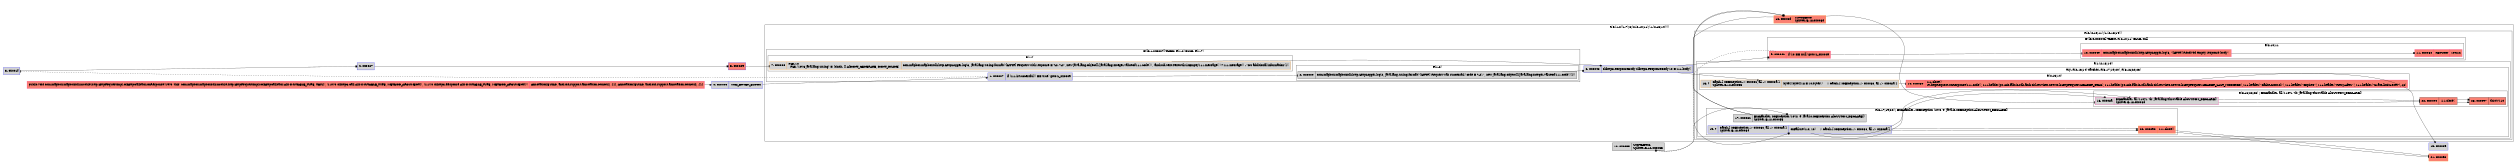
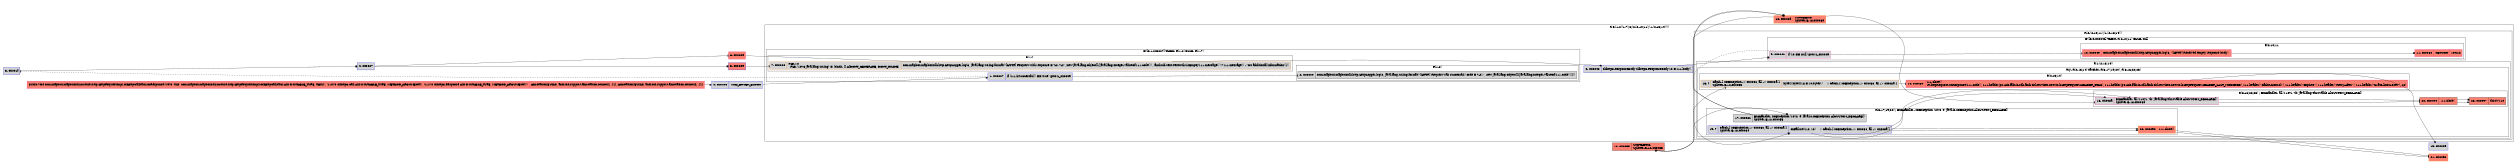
none -> (737, 55)
(1800, 55) -> (1800, 55)
(1572, 71) -> none
(1718, 76) -> (1701, 101)
(1638, 147) -> (1638, 147)
